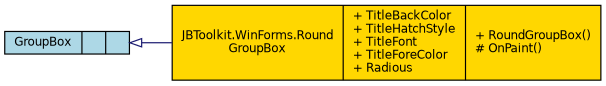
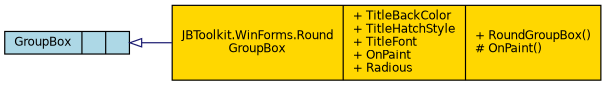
(400, 55) -> (382, 55)
